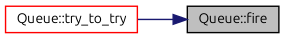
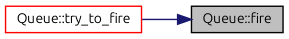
(71, 19) -> (74, 19)
